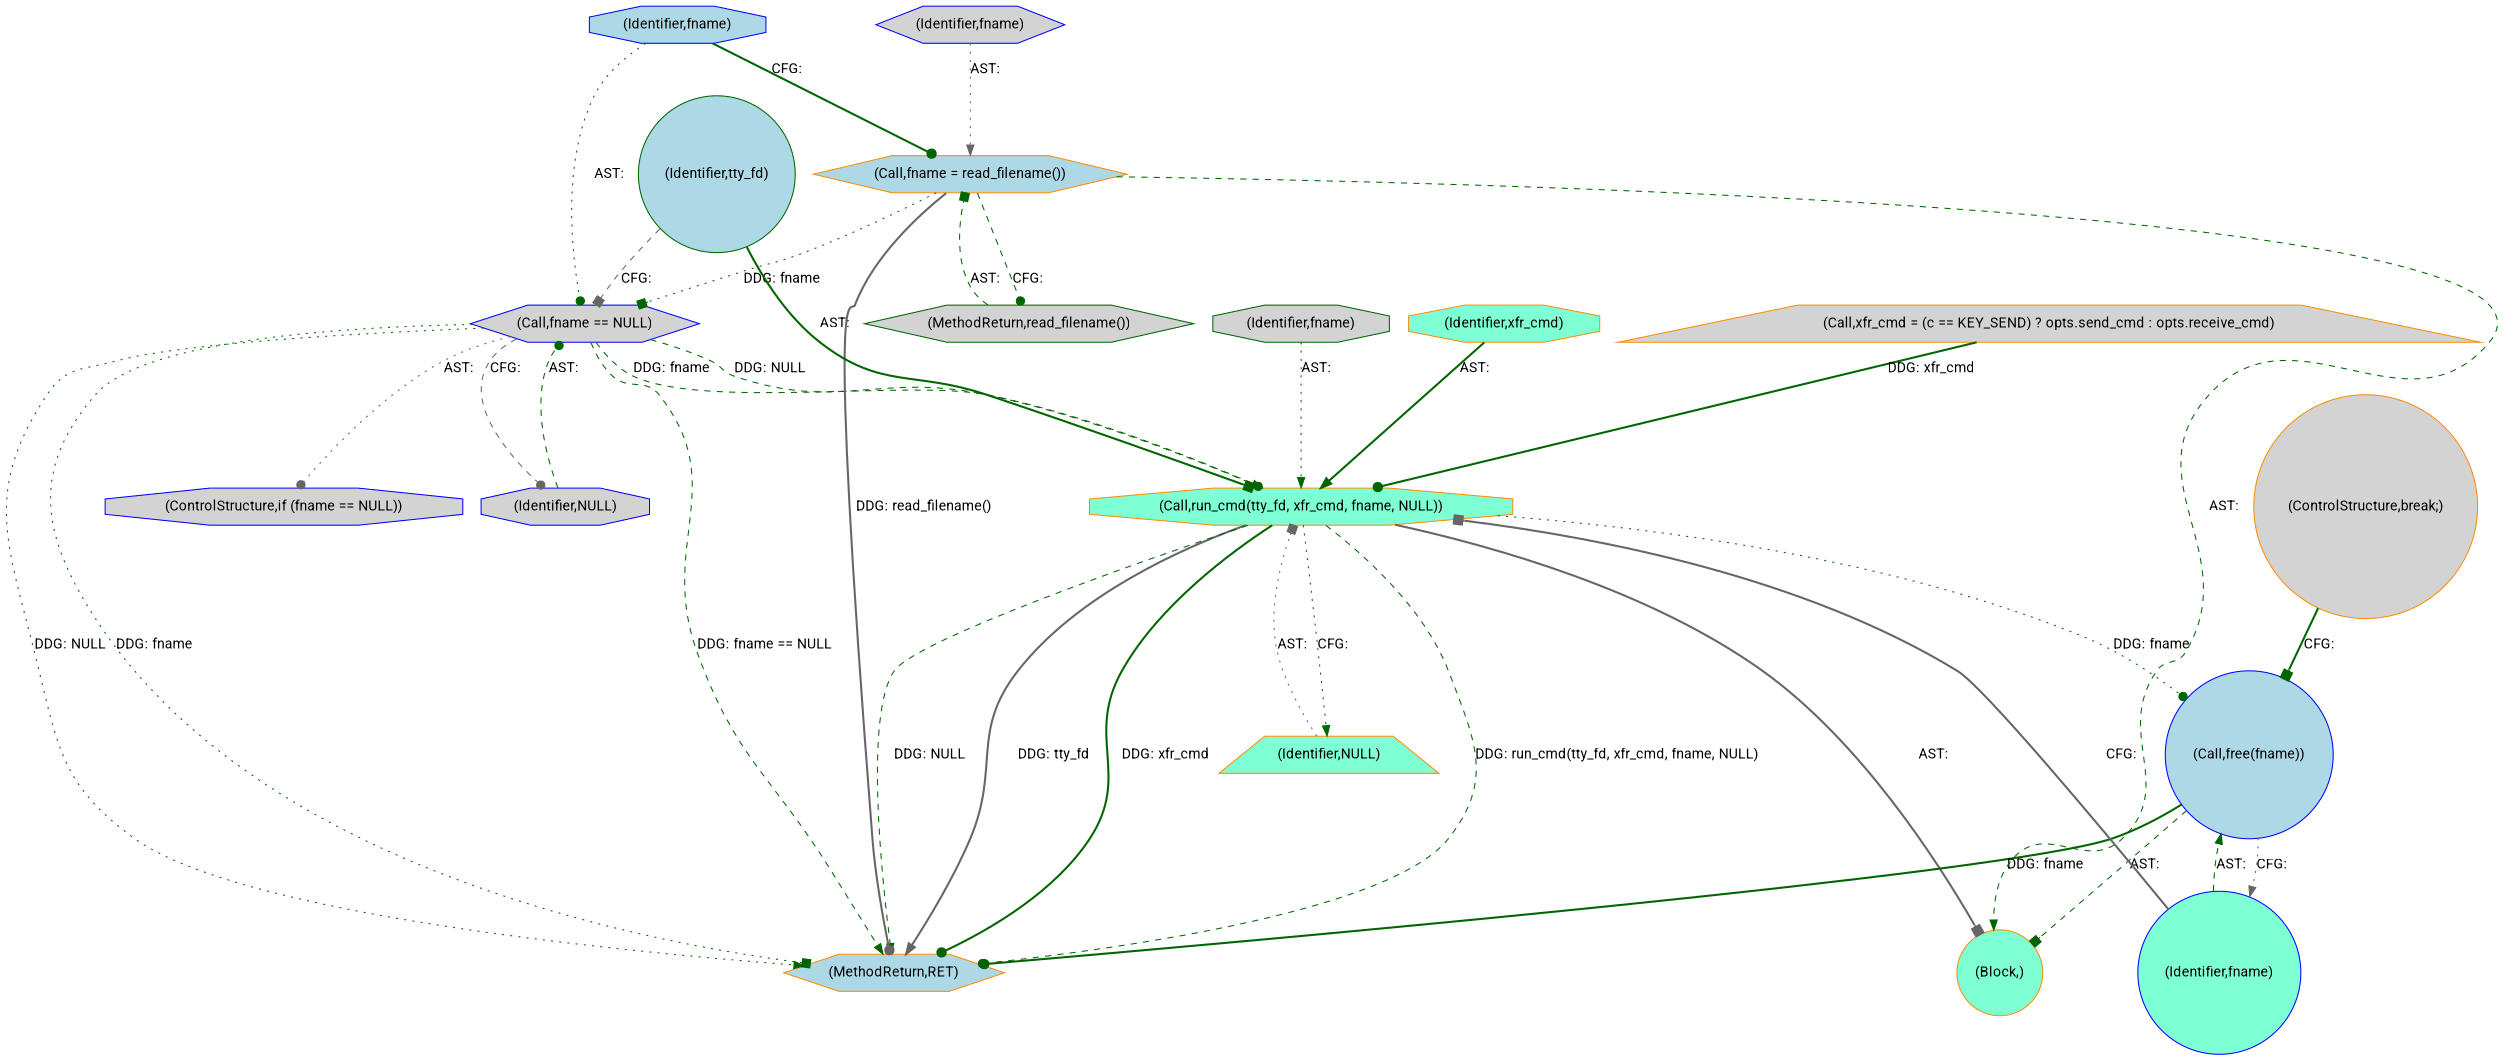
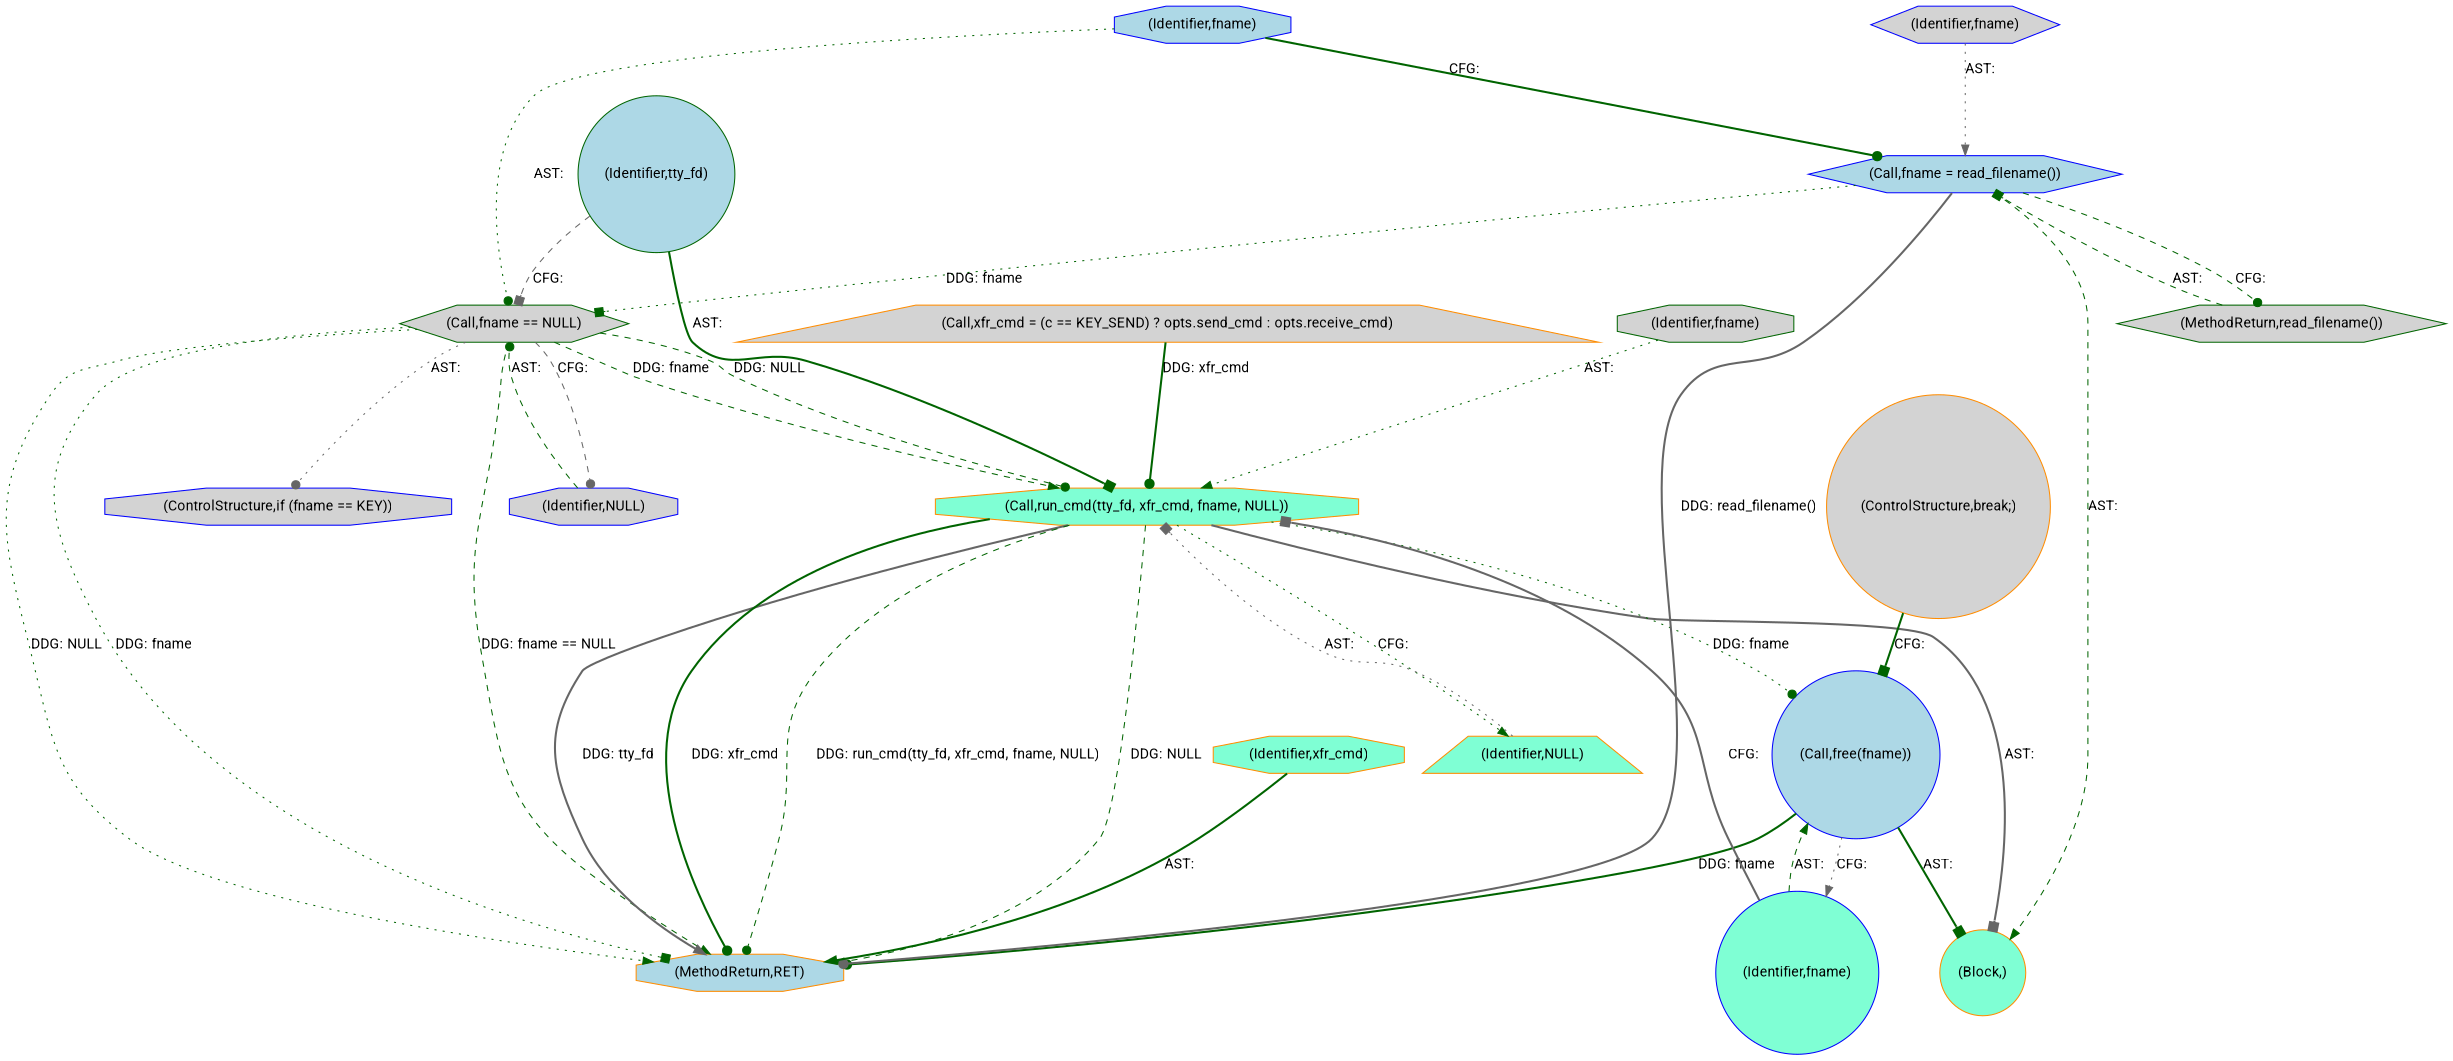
(970, 174) -> (1965, 174)
(585, 324) -> (514, 324)
(1407, 412) -> (1075, 899)
(284, 507) -> (278, 507)
(2113, 874) -> (1927, 877)
(894, 973) -> (740, 973)
